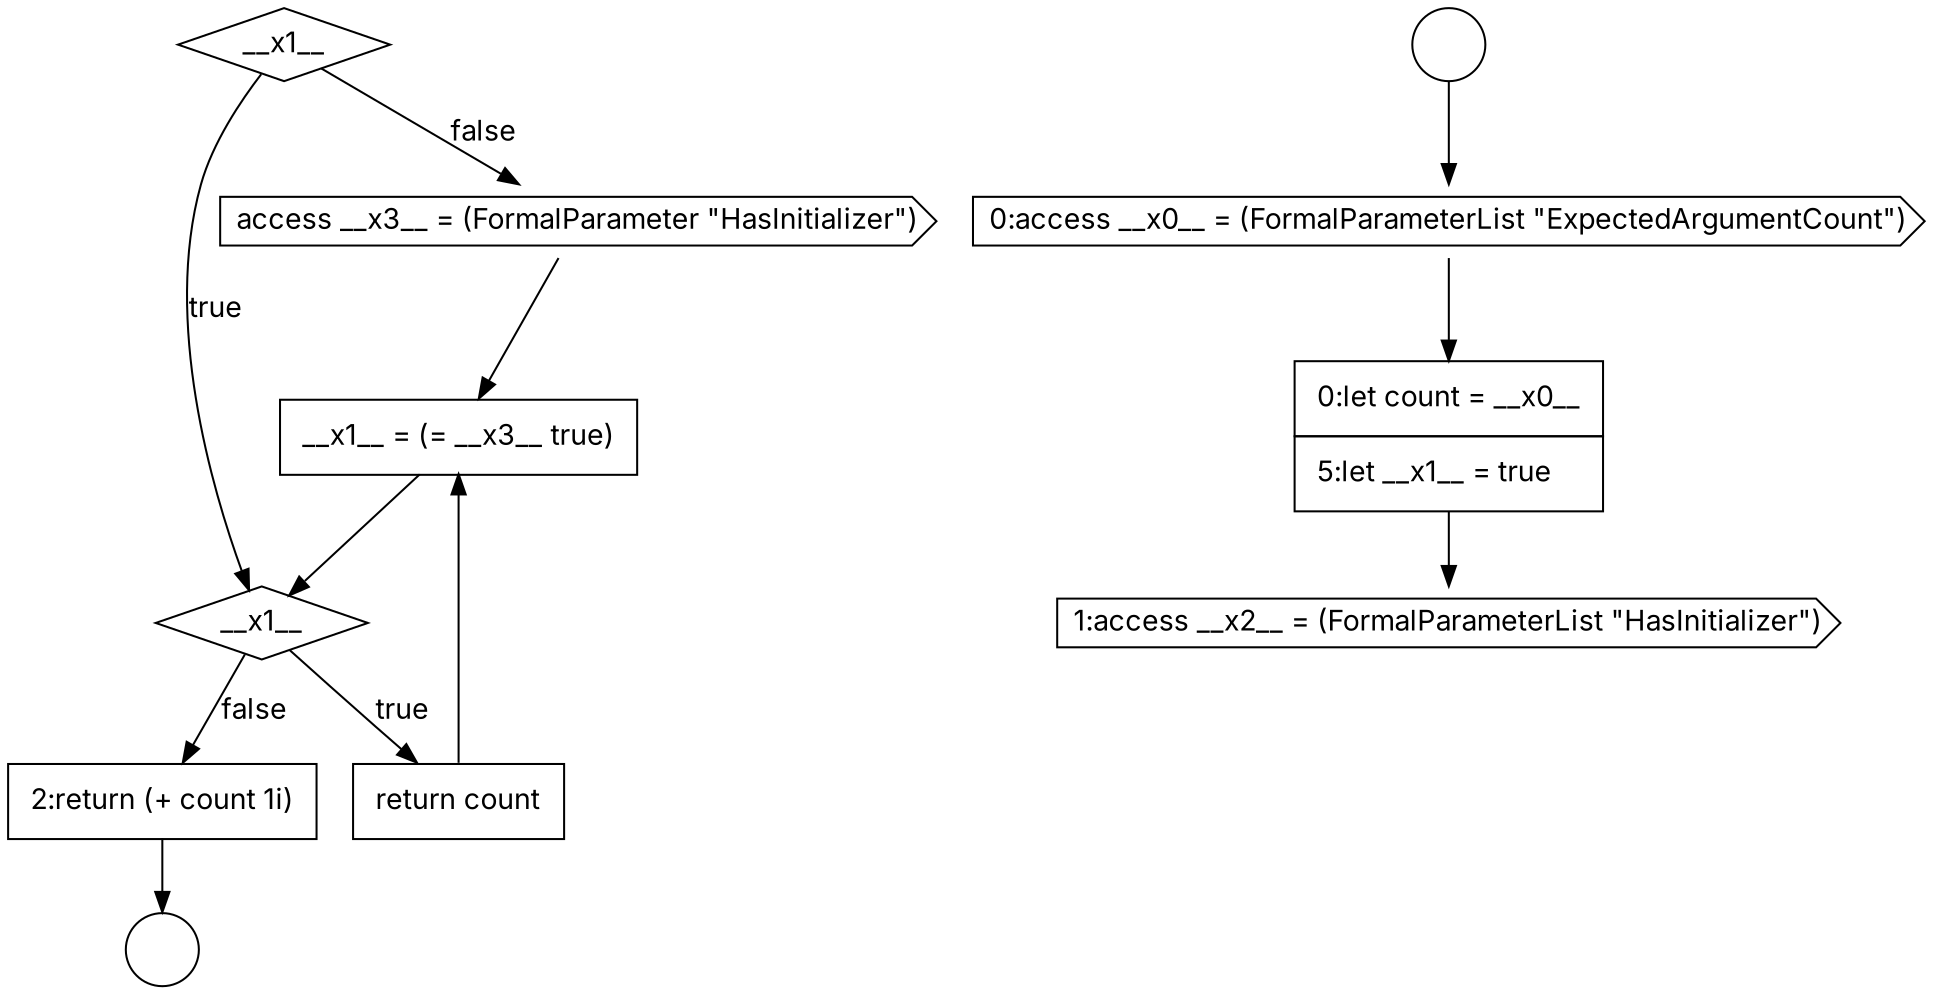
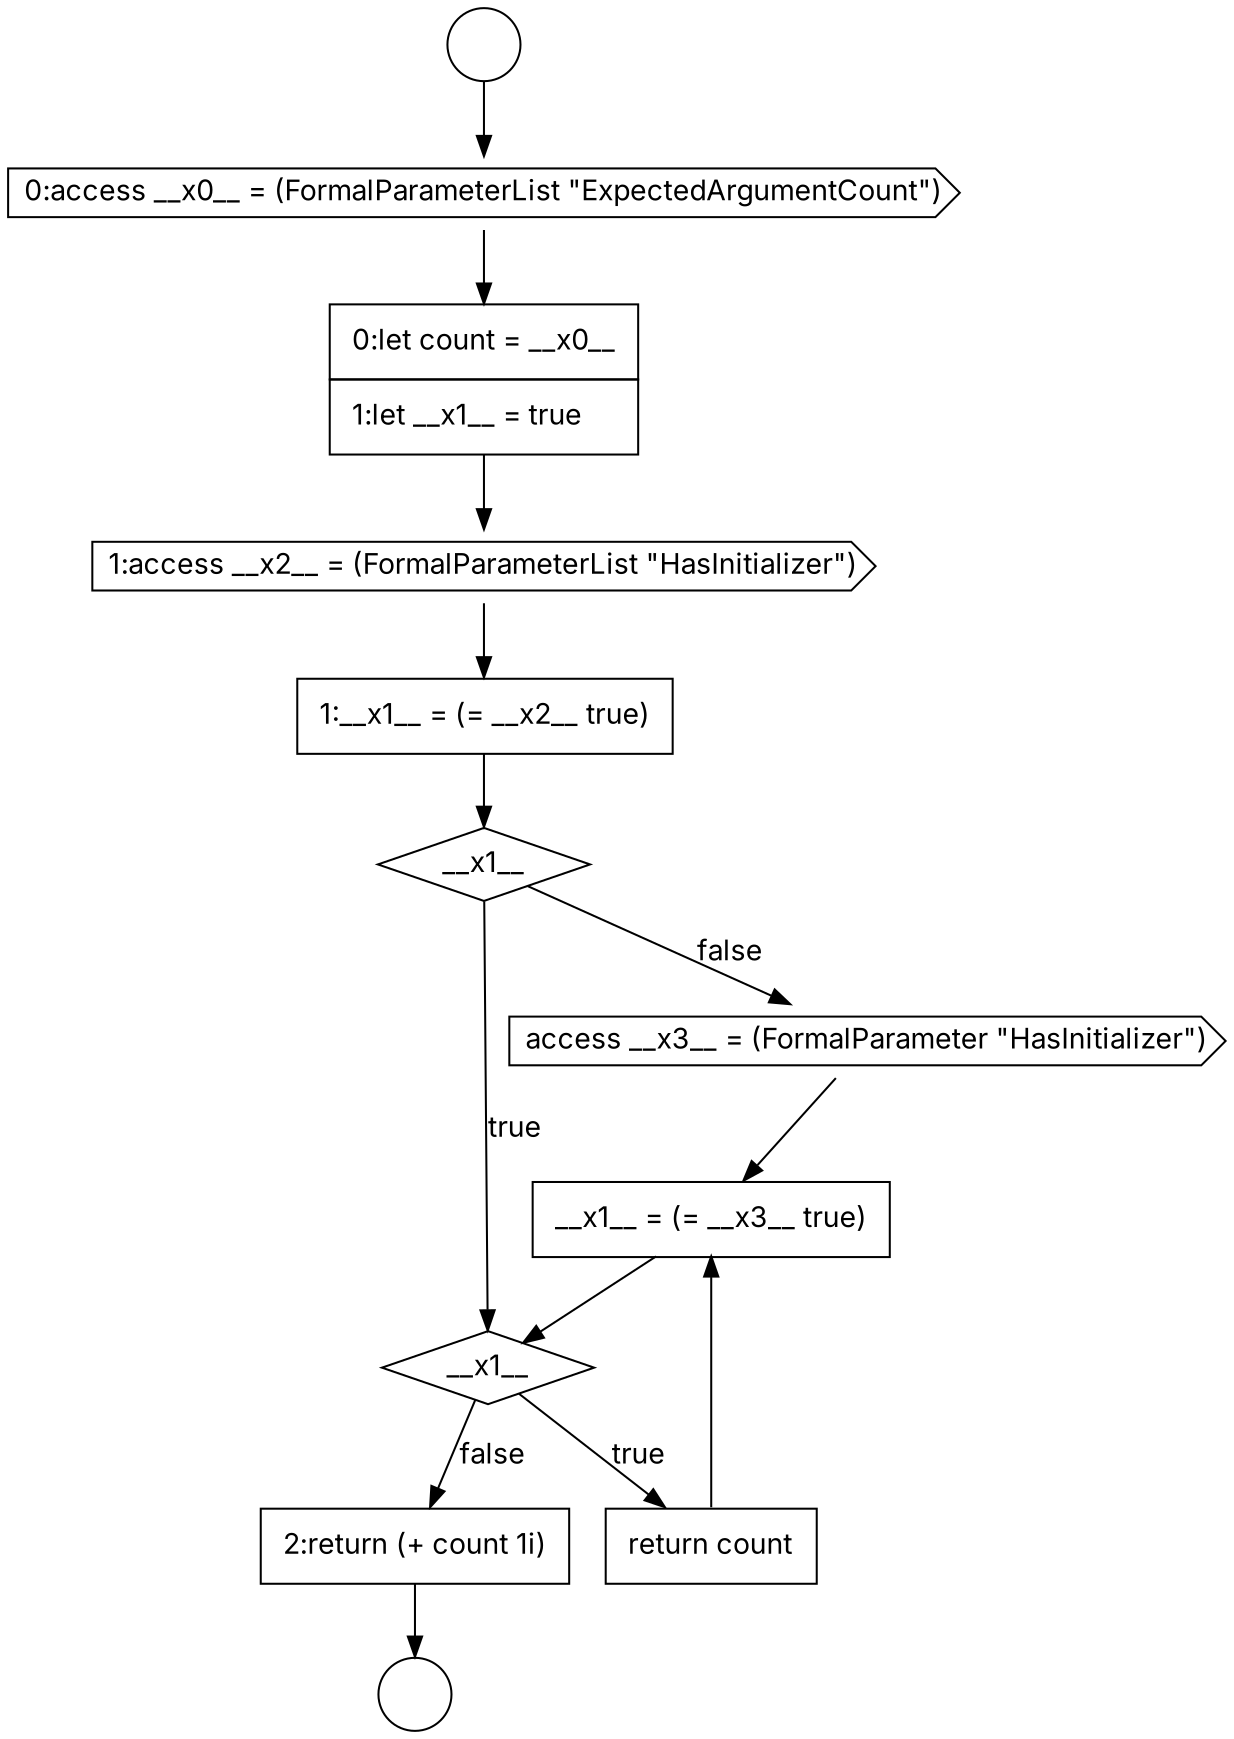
(1435, 473) -> (468, 416)
none -> (484, 715)
